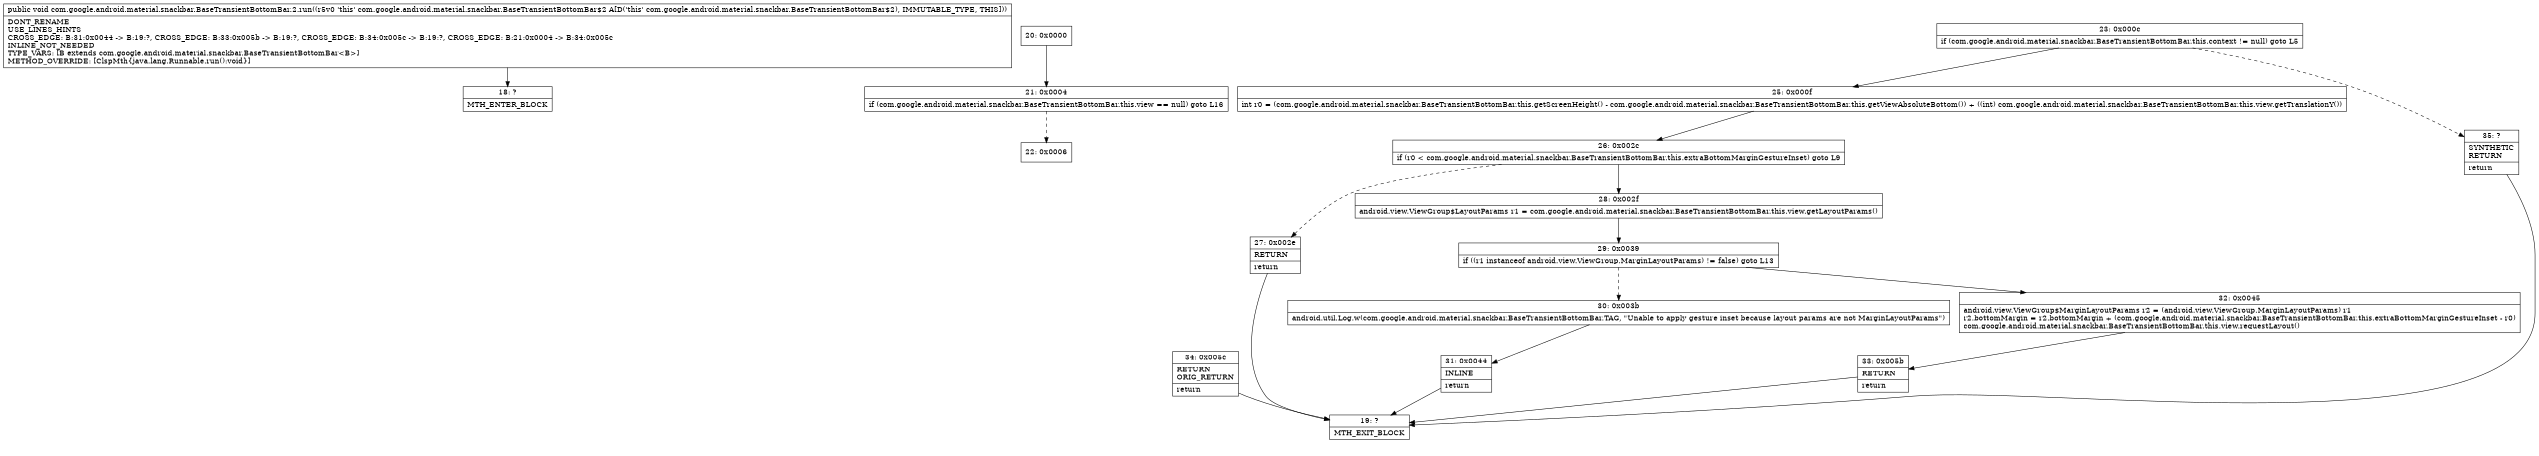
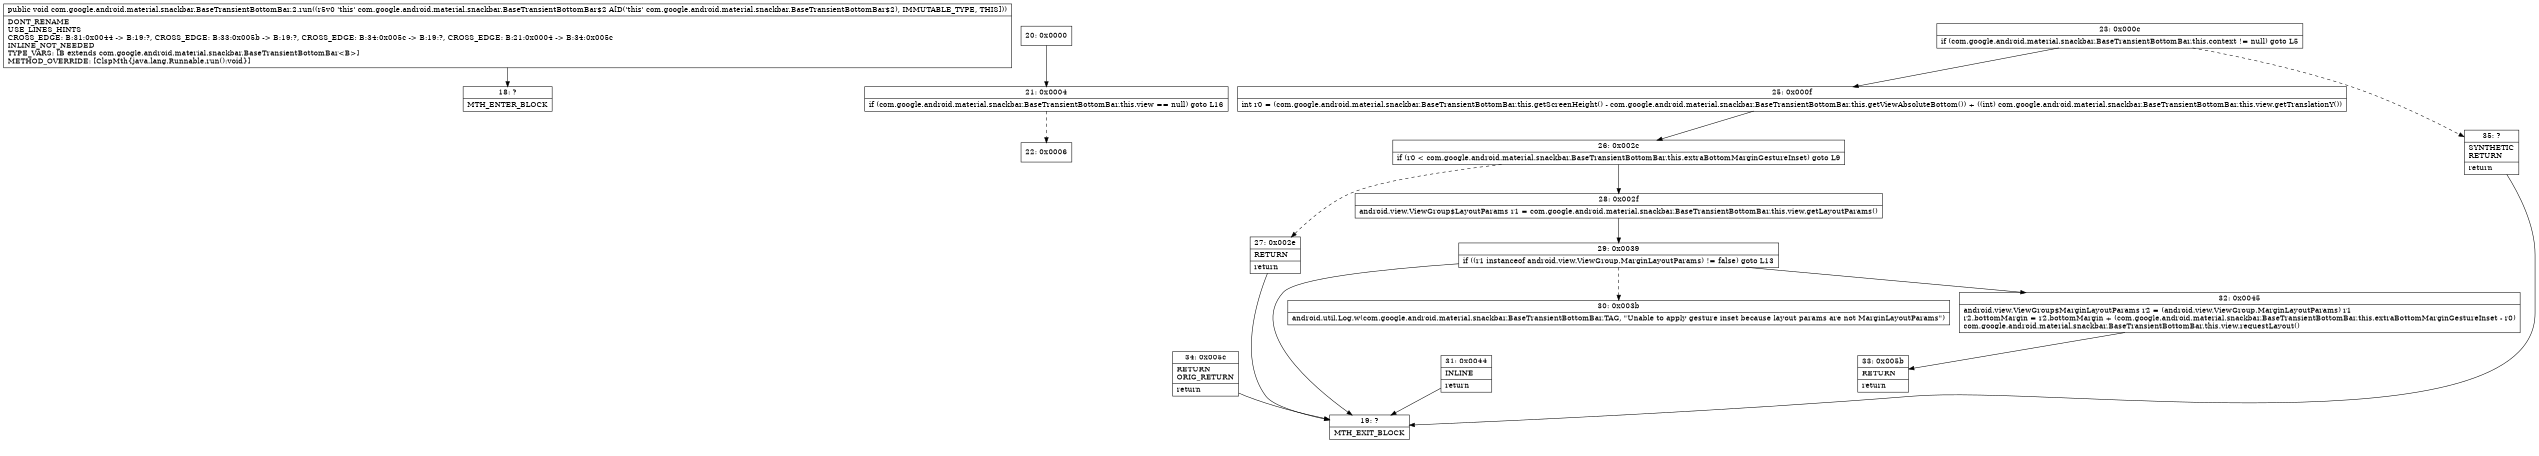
(1543, 343) -> none
(1636, 400) -> (1295, 286)
